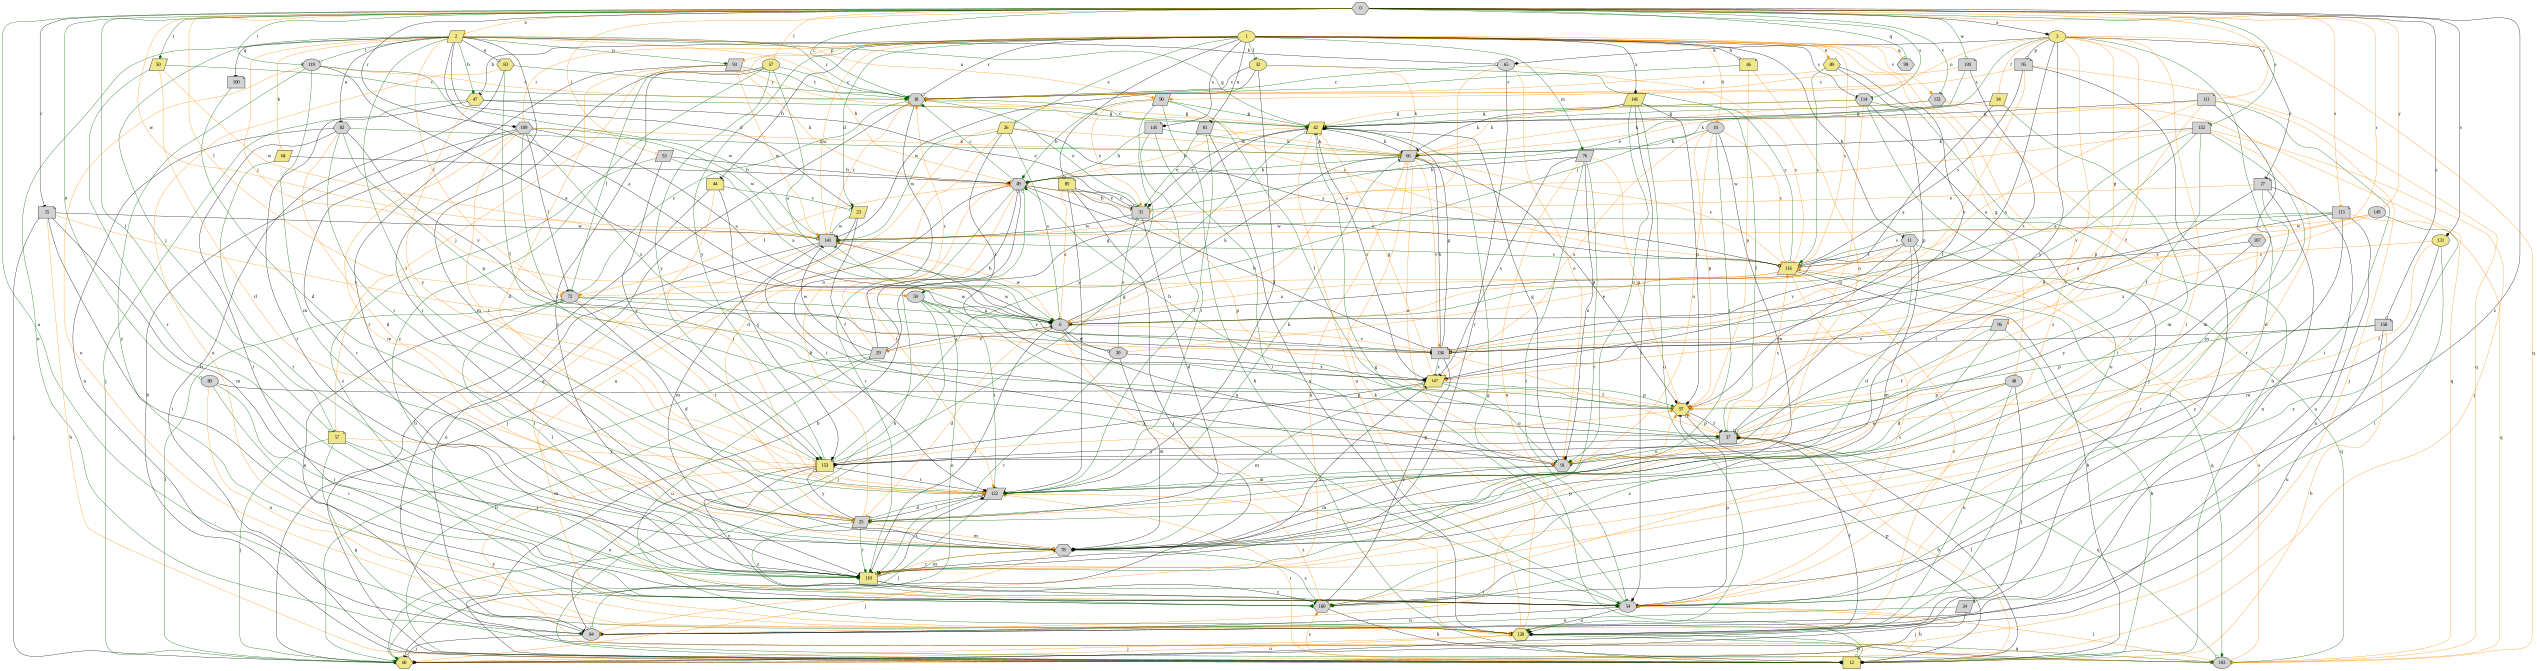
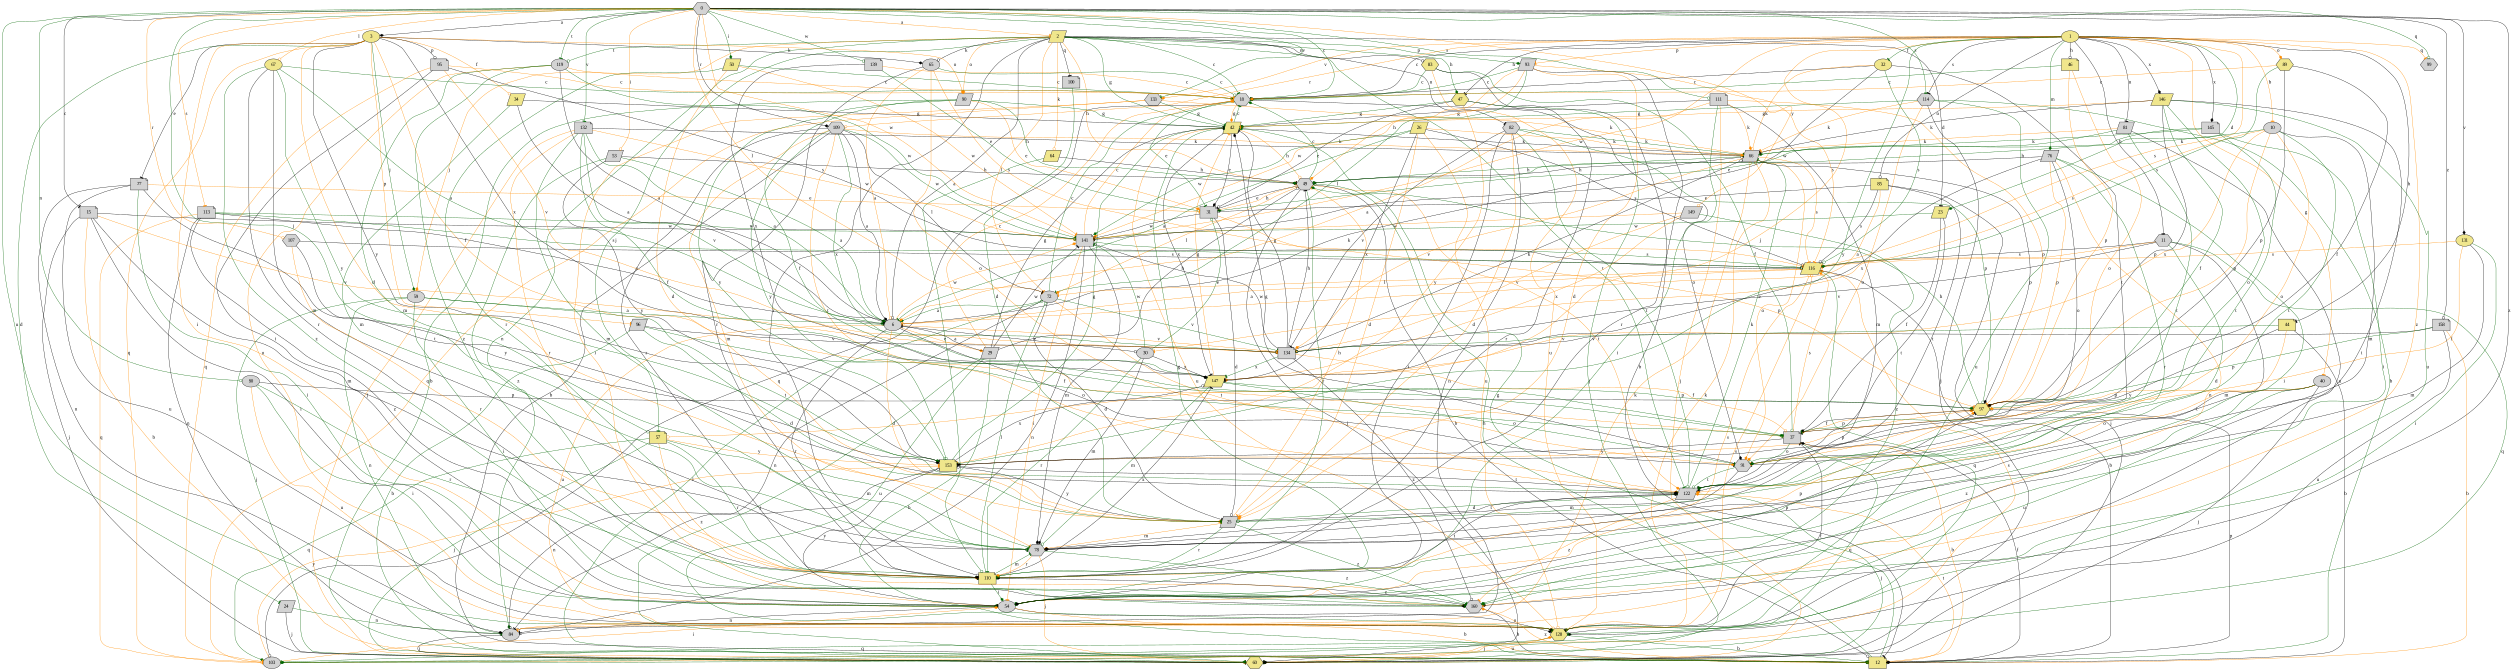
(1959, 18) -> (1213, 24)
(1124, 70) -> none
(784, 195) -> (1984, 330)
(2377, 212) -> (1691, 212)
none -> (1028, 585)
